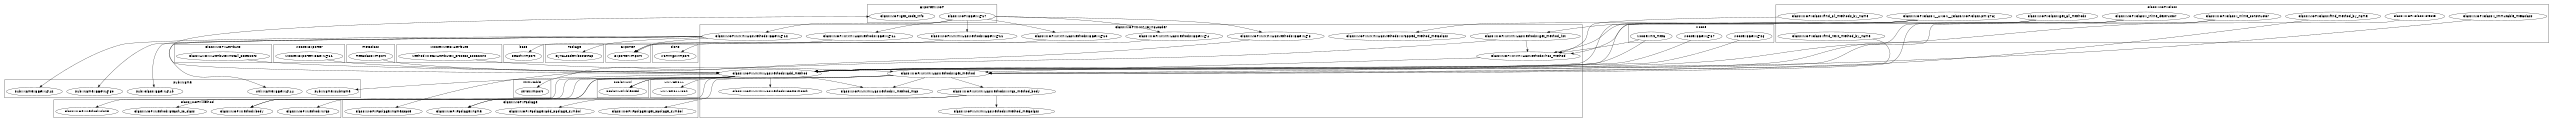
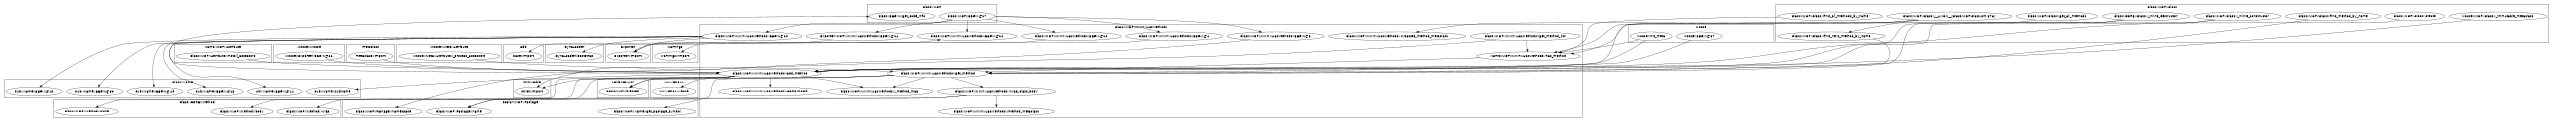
(932, 7) -> (932, 7)
(902, 16) -> (902, 16)
(2146, 16) -> (2146, 16)
(2498, 16) -> (2498, 16)
(1793, 24) -> none
(1610, 26) -> (1885, 25)
(1141, 27) -> (1141, 27)
(859, 36) -> (859, 36)
(1749, 36) -> none
(790, 43) -> (784, 43)
(223, 47) -> (223, 47)
(309, 47) -> (309, 47)
(524, 47) -> (524, 47)
(575, 47) -> (575, 47)
(675, 47) -> (675, 47)
(223, 56) -> (223, 56)
(449, 56) -> (449, 56)
(524, 56) -> (524, 56)
(1528, 56) -> (1528, 56)
(183, 83) -> (183, 83)
(623, 83) -> (623, 83)
(155, 92) -> (155, 92)
none -> (215, 92)
(674, 92) -> (674, 92)
(996, 92) -> (996, 92)
(577, 98) -> (719, 78)
(197, 102) -> (197, 102)
(520, 102) -> (520, 102)
(165, 111) -> none
(545, 111) -> none
(647, 111) -> (647, 111)
